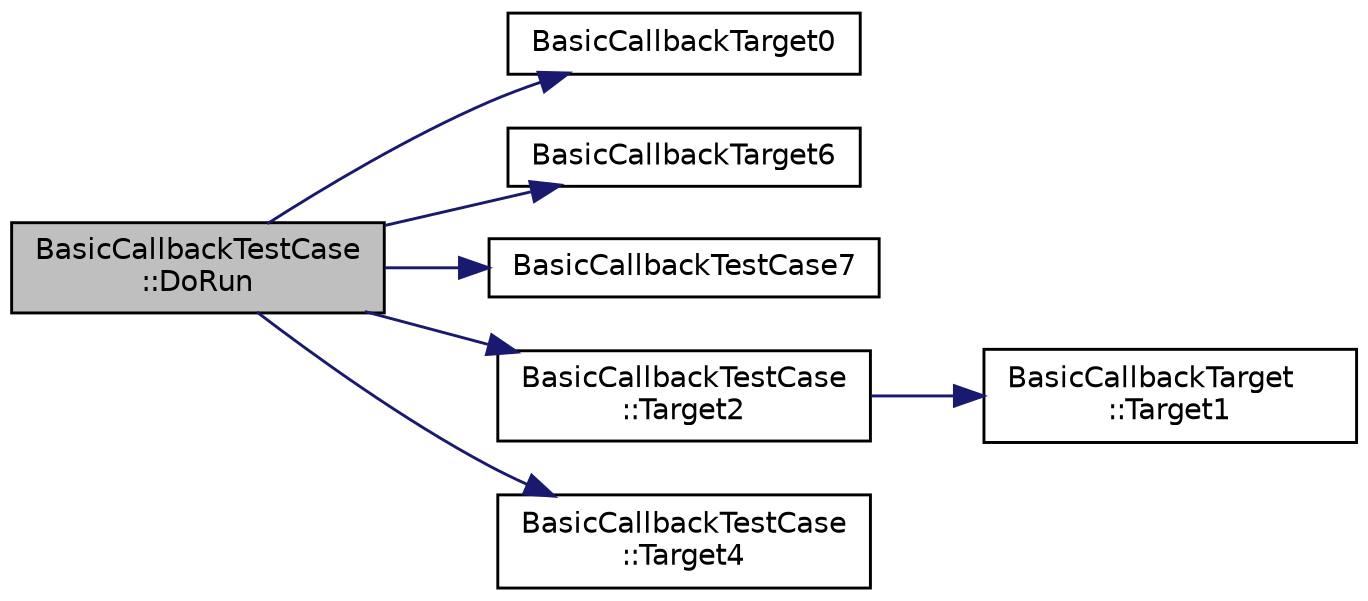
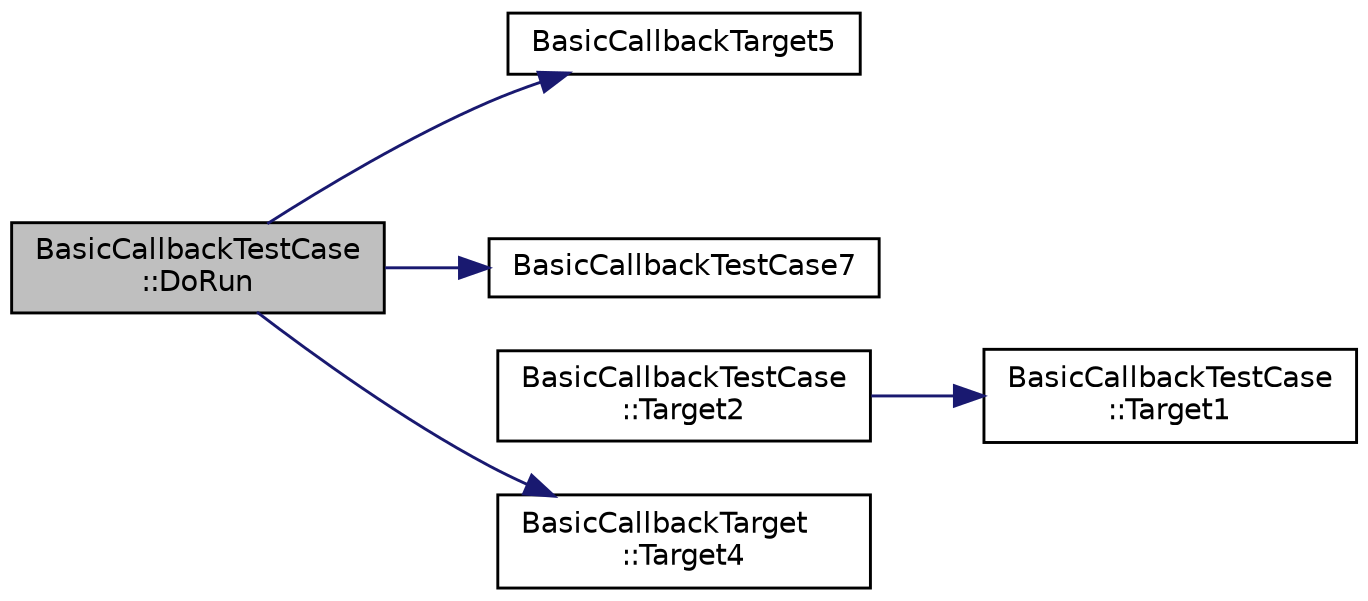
(684, 44) -> (684, 44)
(684, 157) -> none
(426, 328) -> none
(1170, 396) -> (1170, 396)
(684, 541) -> (684, 541)
